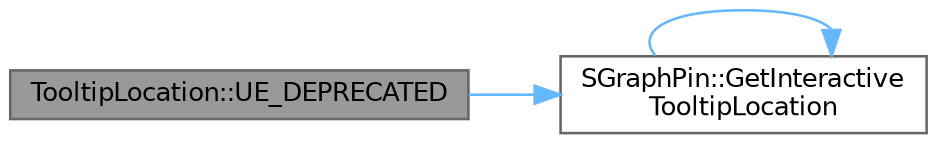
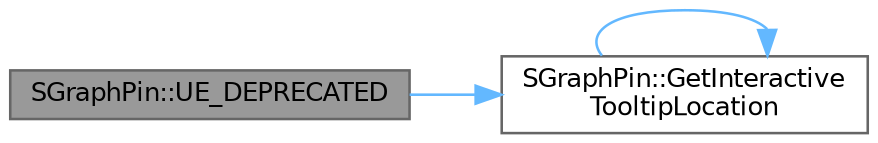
(239, 95) -> (210, 95)
